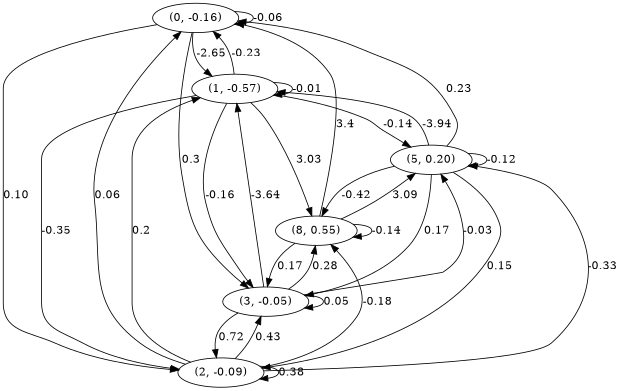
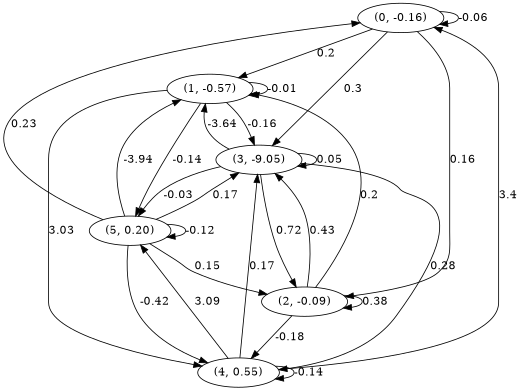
(212, 53) -> (326, 53)
(230, 54) -> none
(16, 195) -> (463, 160)
(95, 210) -> none
(42, 221) -> none
(316, 231) -> (239, 373)
(266, 302) -> (259, 160)
(534, 350) -> none
